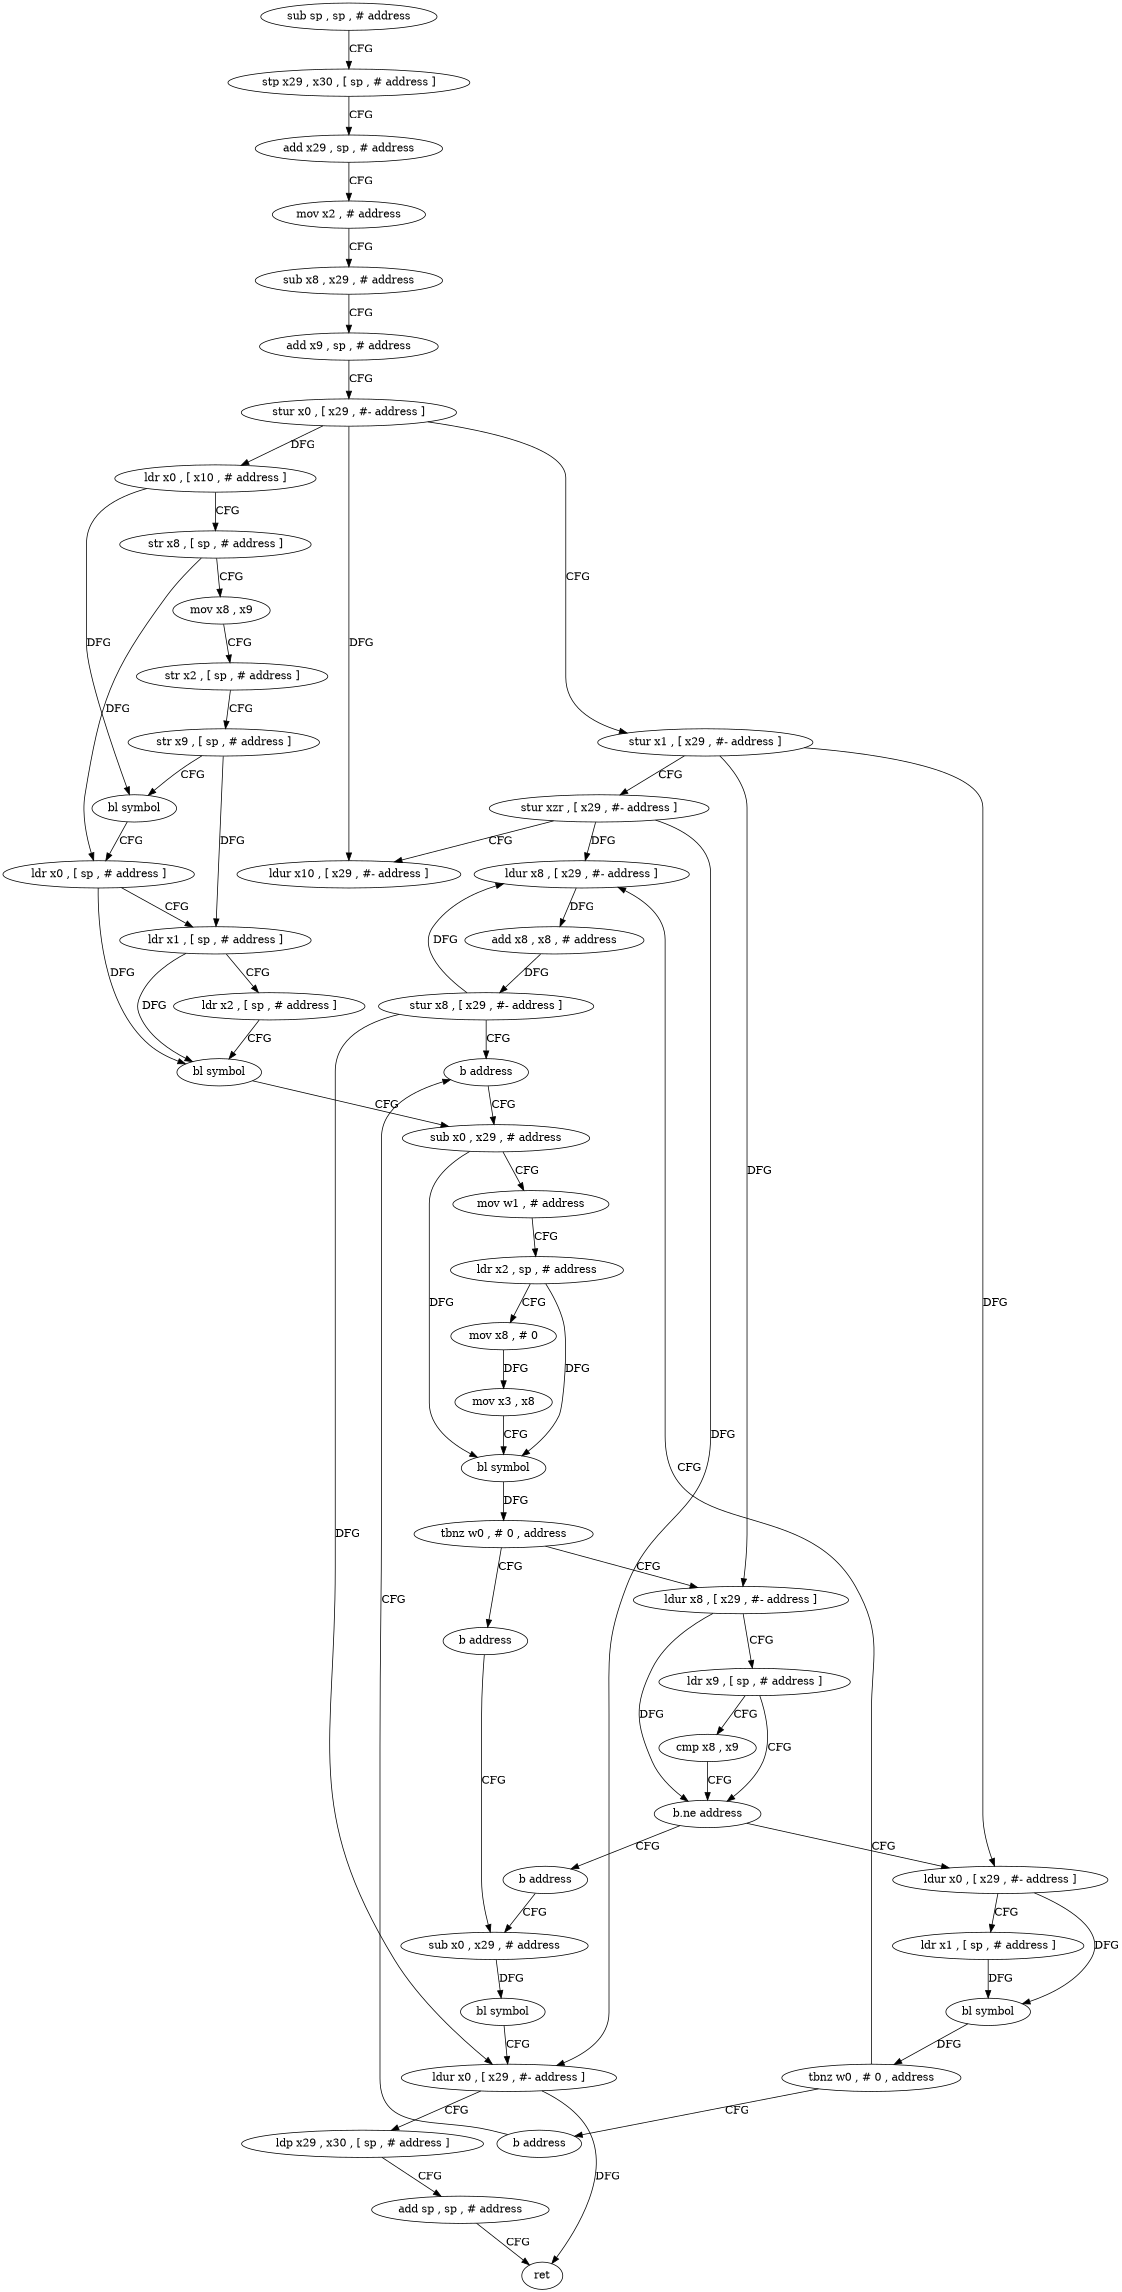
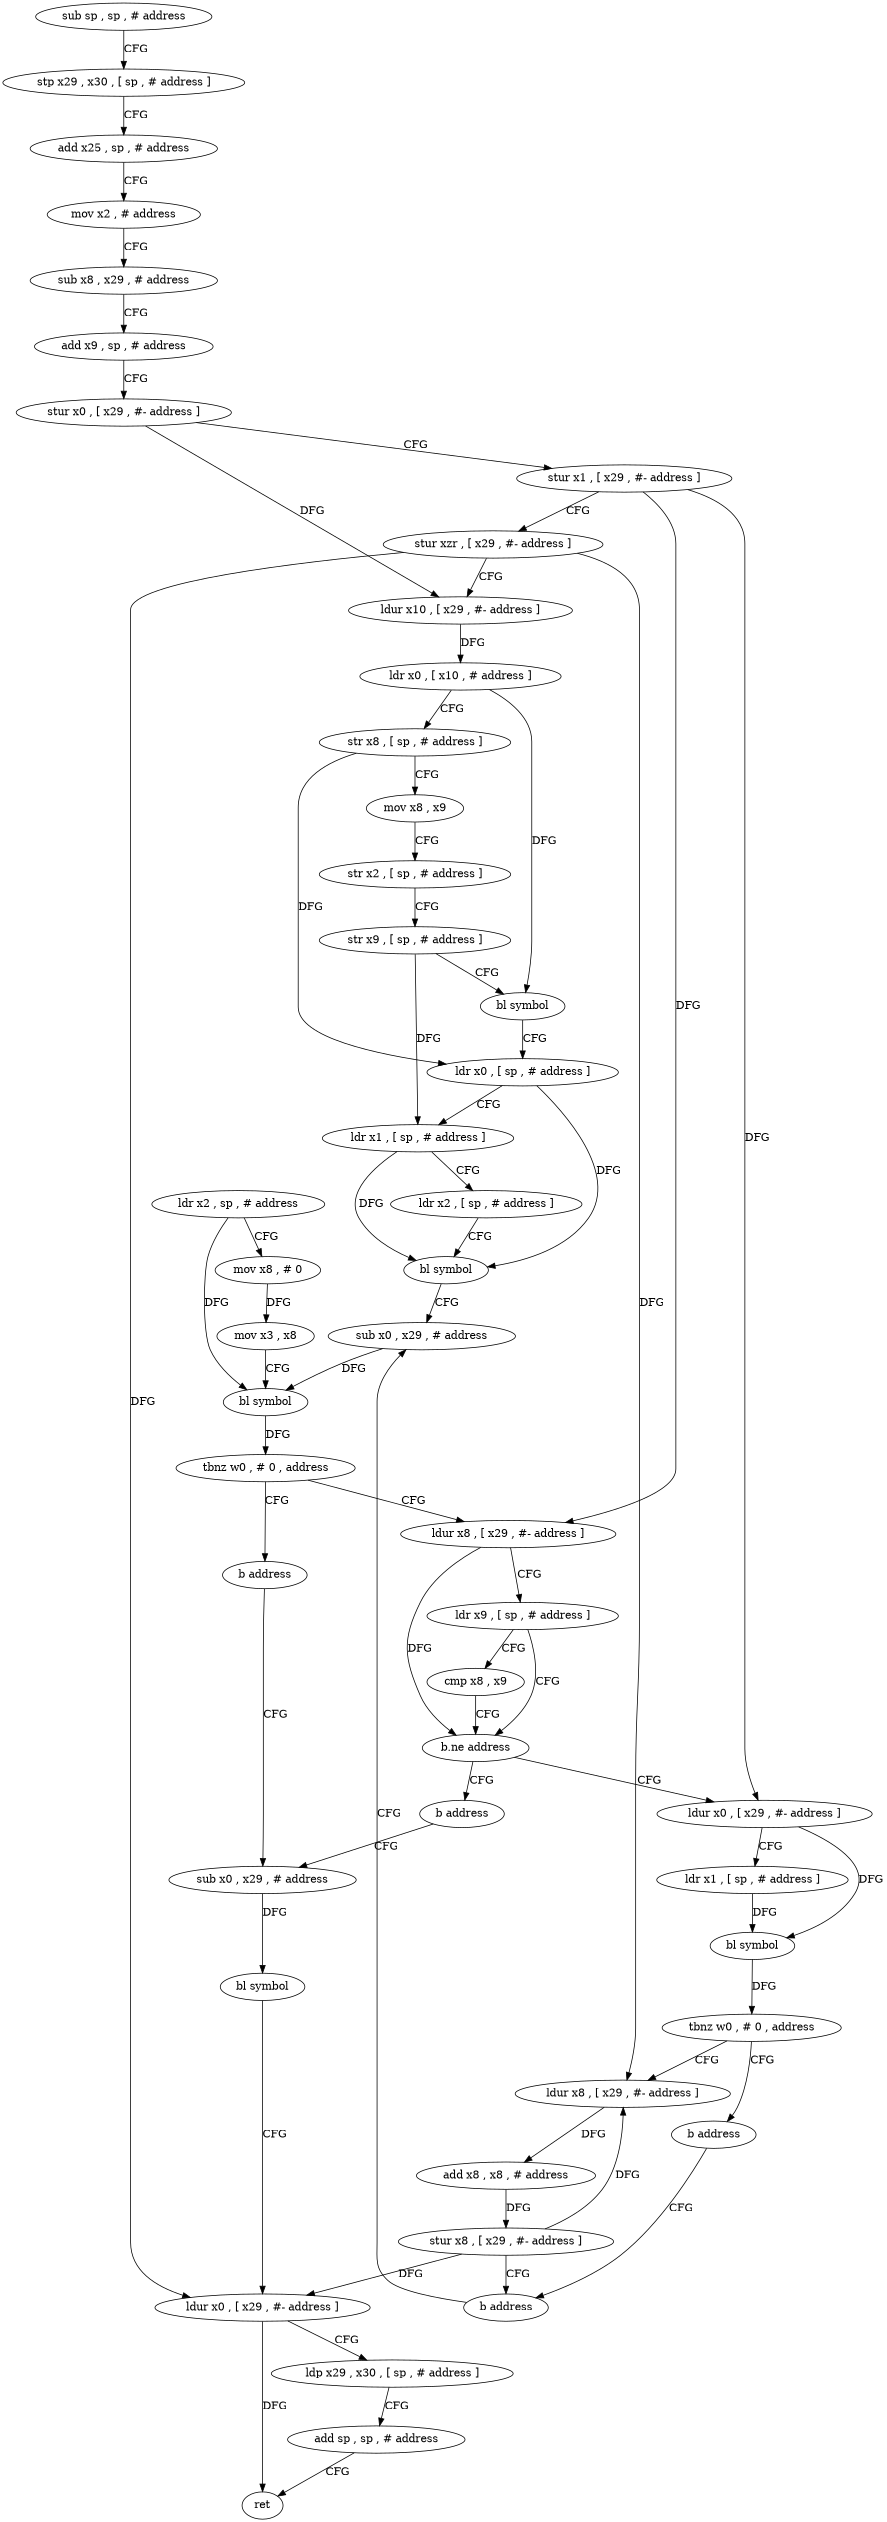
(349, 149) -> (124, 149)
(285, 444) -> (460, 640)
(531, 1204) -> none
